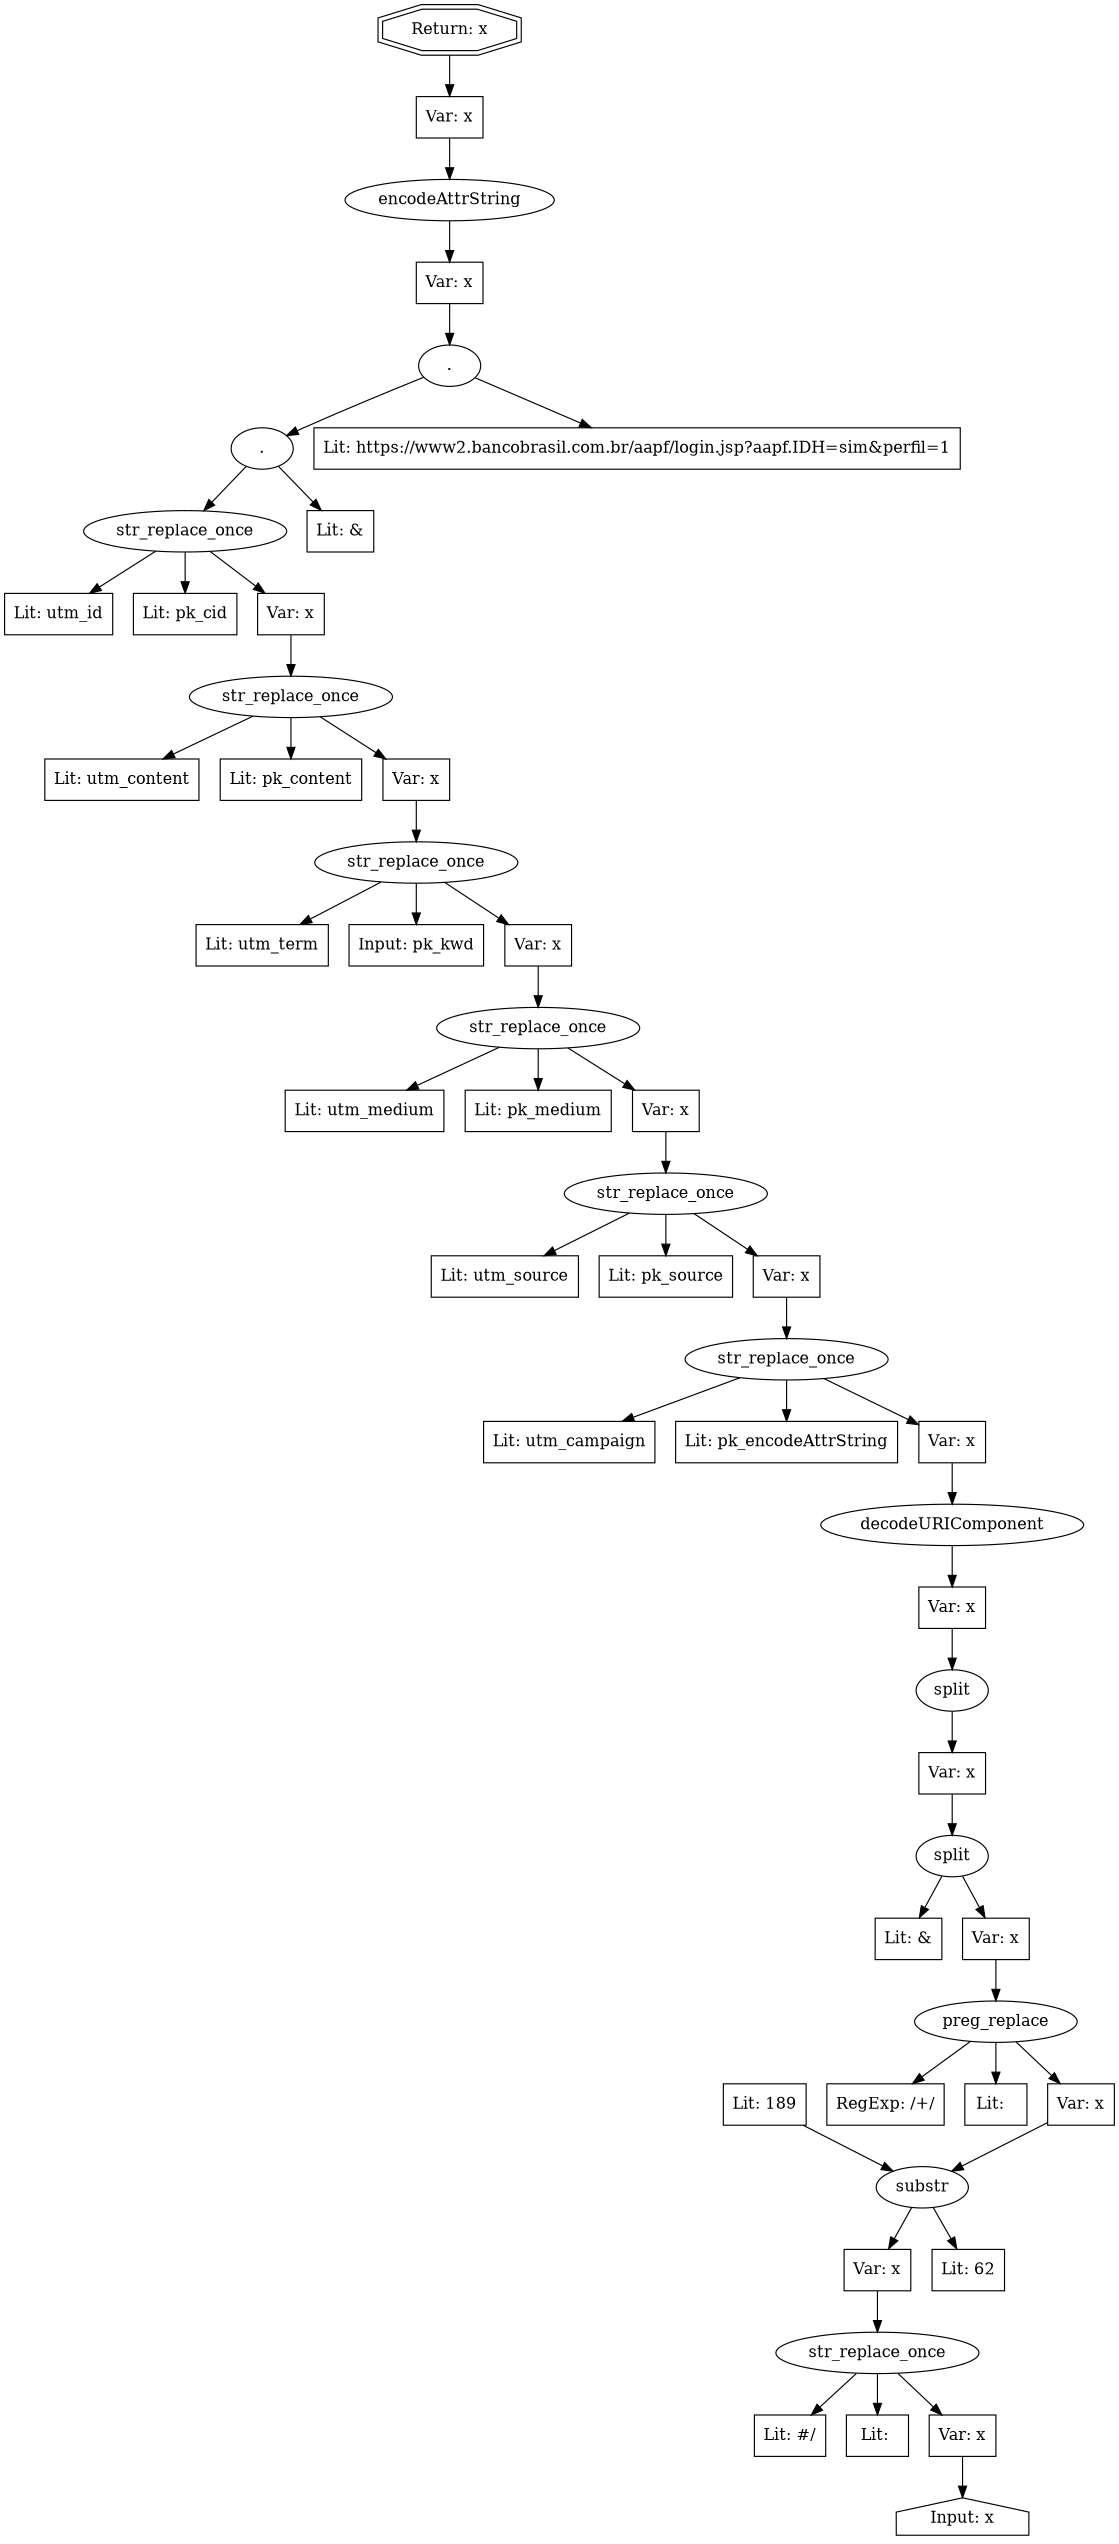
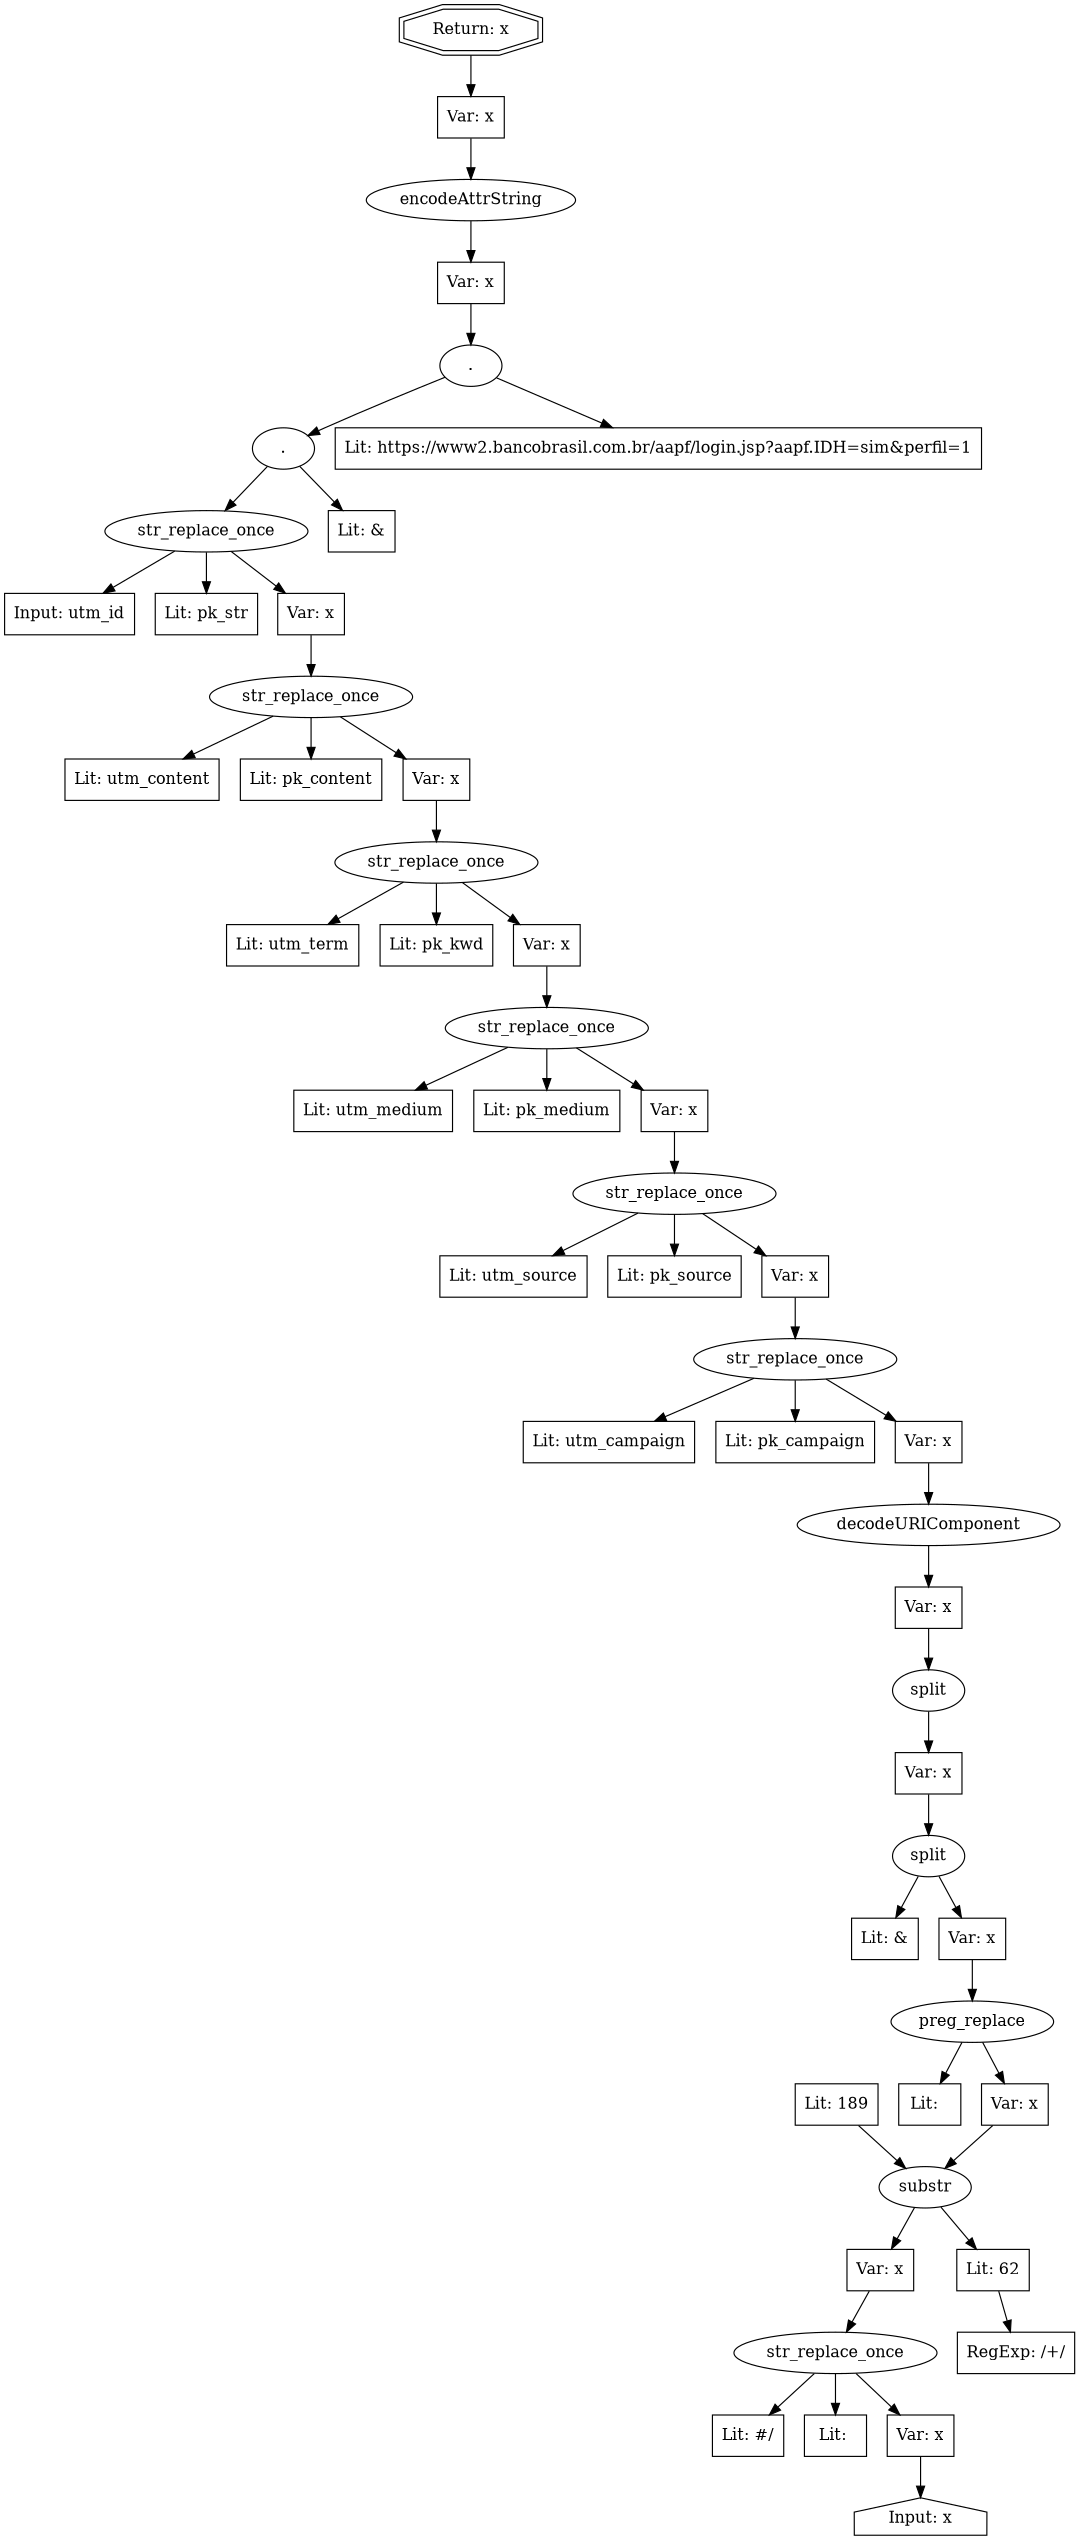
(59, 614) -> (70, 614)
(185, 614) -> (206, 614)
(416, 945) -> (436, 945)
(787, 1442) -> (795, 1442)
(946, 2059) -> (1003, 2306)
